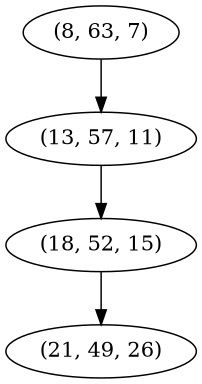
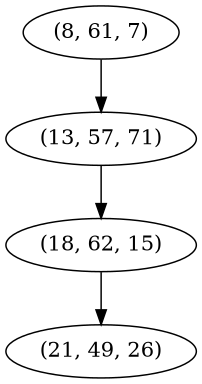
(101, 32) -> (101, 32)
(101, 139) -> (101, 139)
(101, 245) -> (101, 245)
